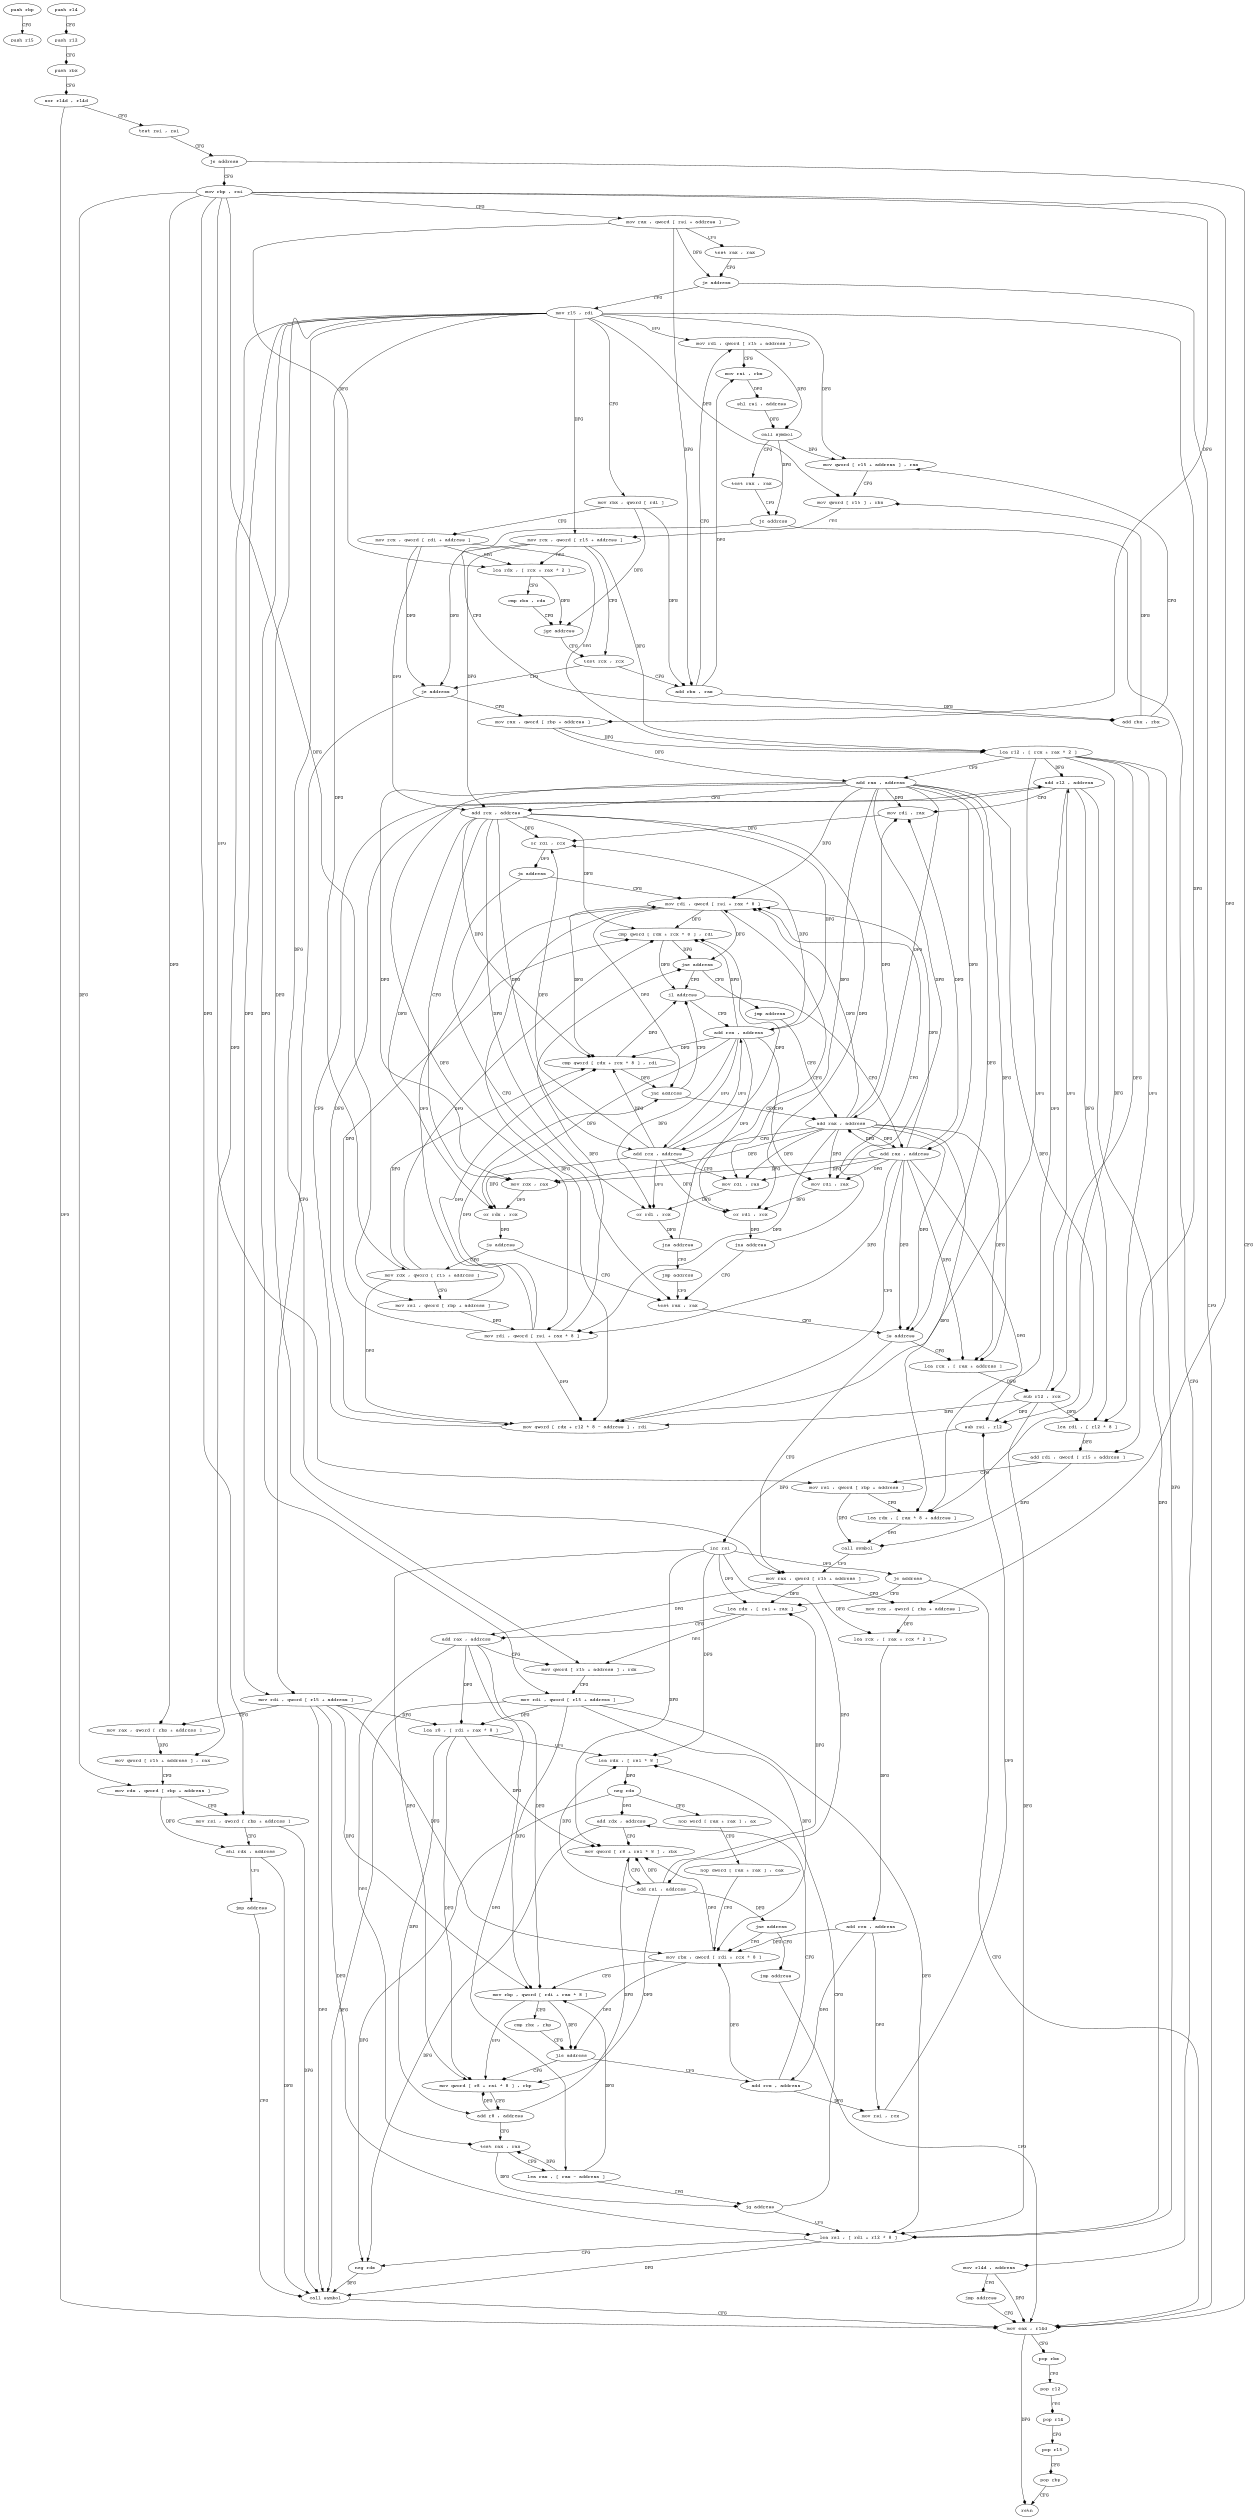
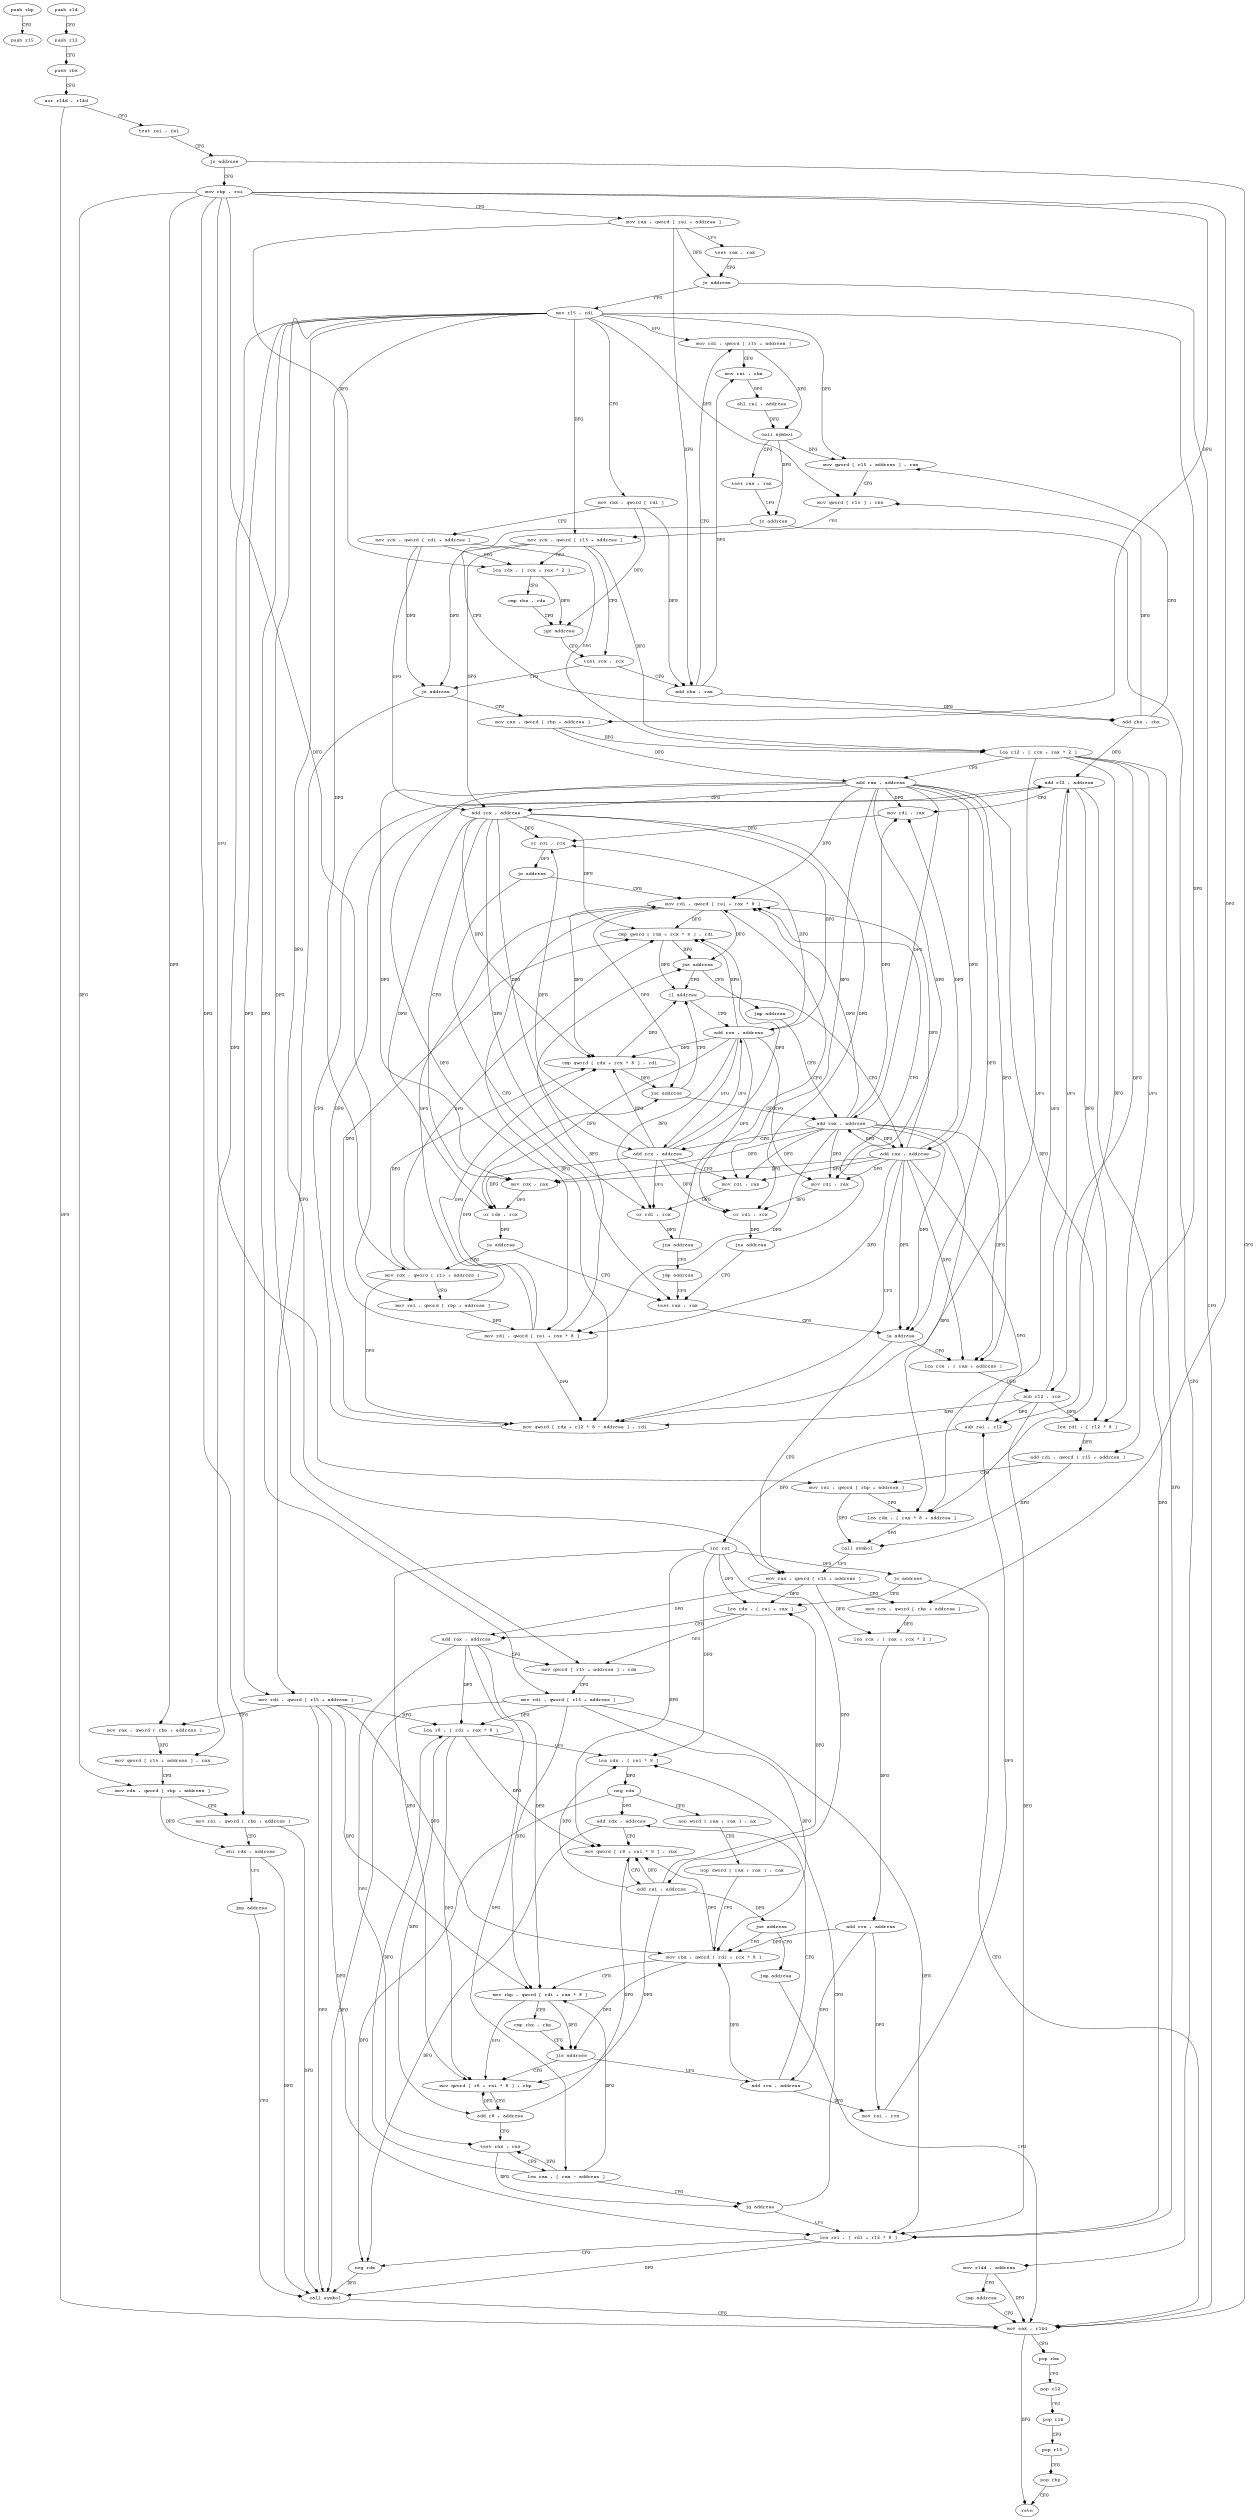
(1052, 766) -> (1107, 751)
none -> (373, 2020)
